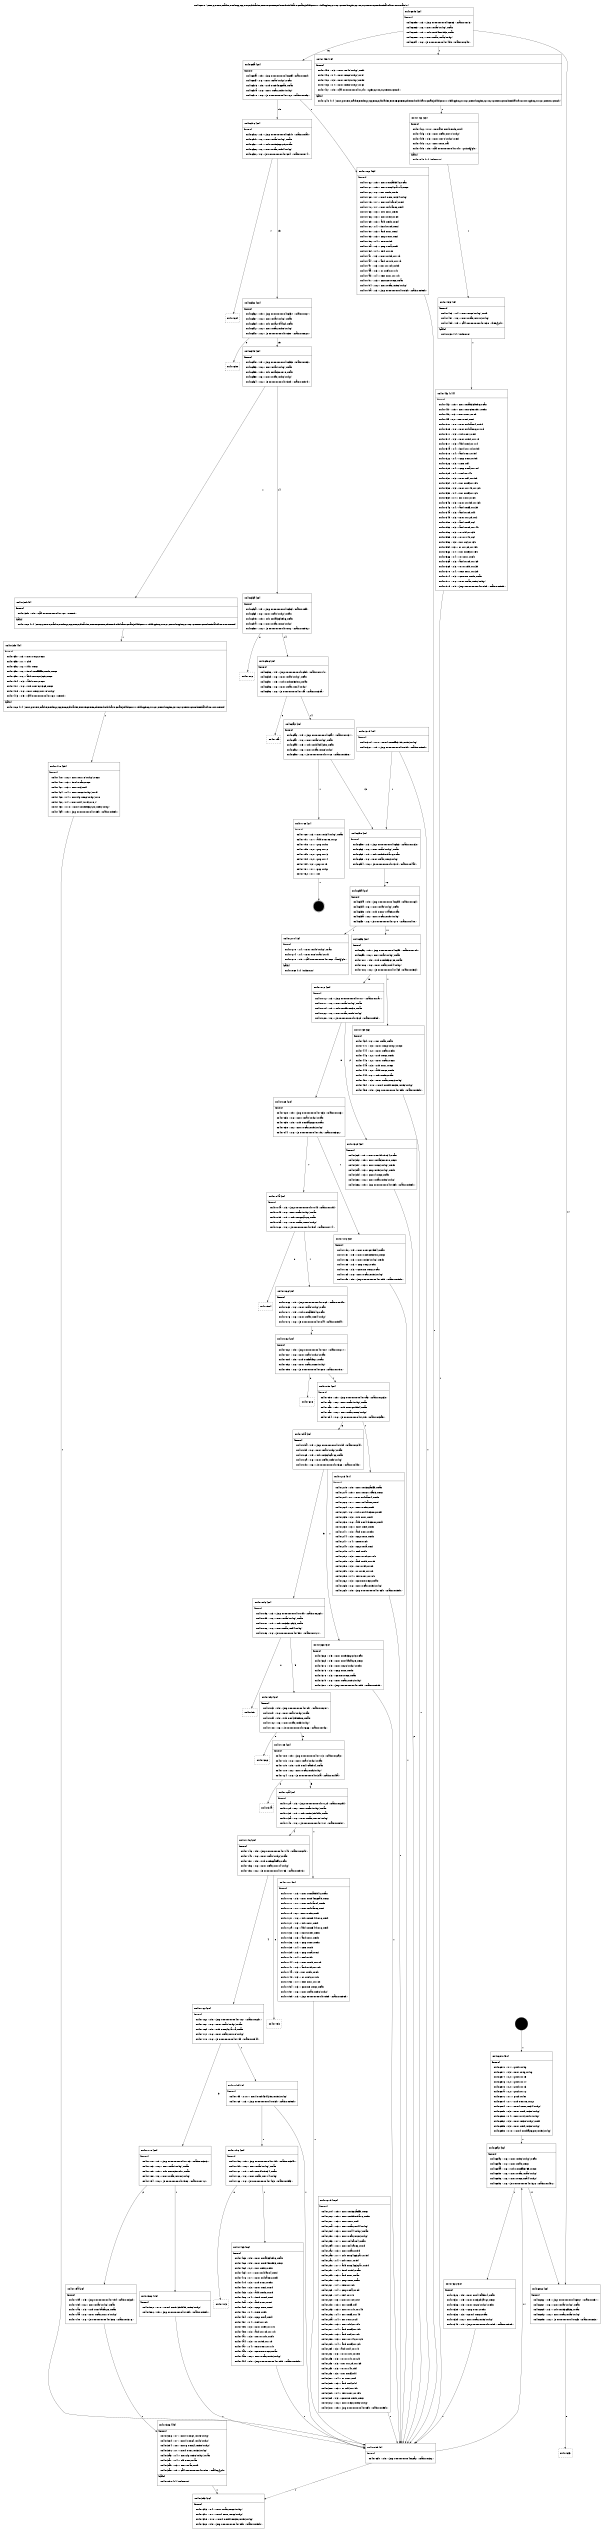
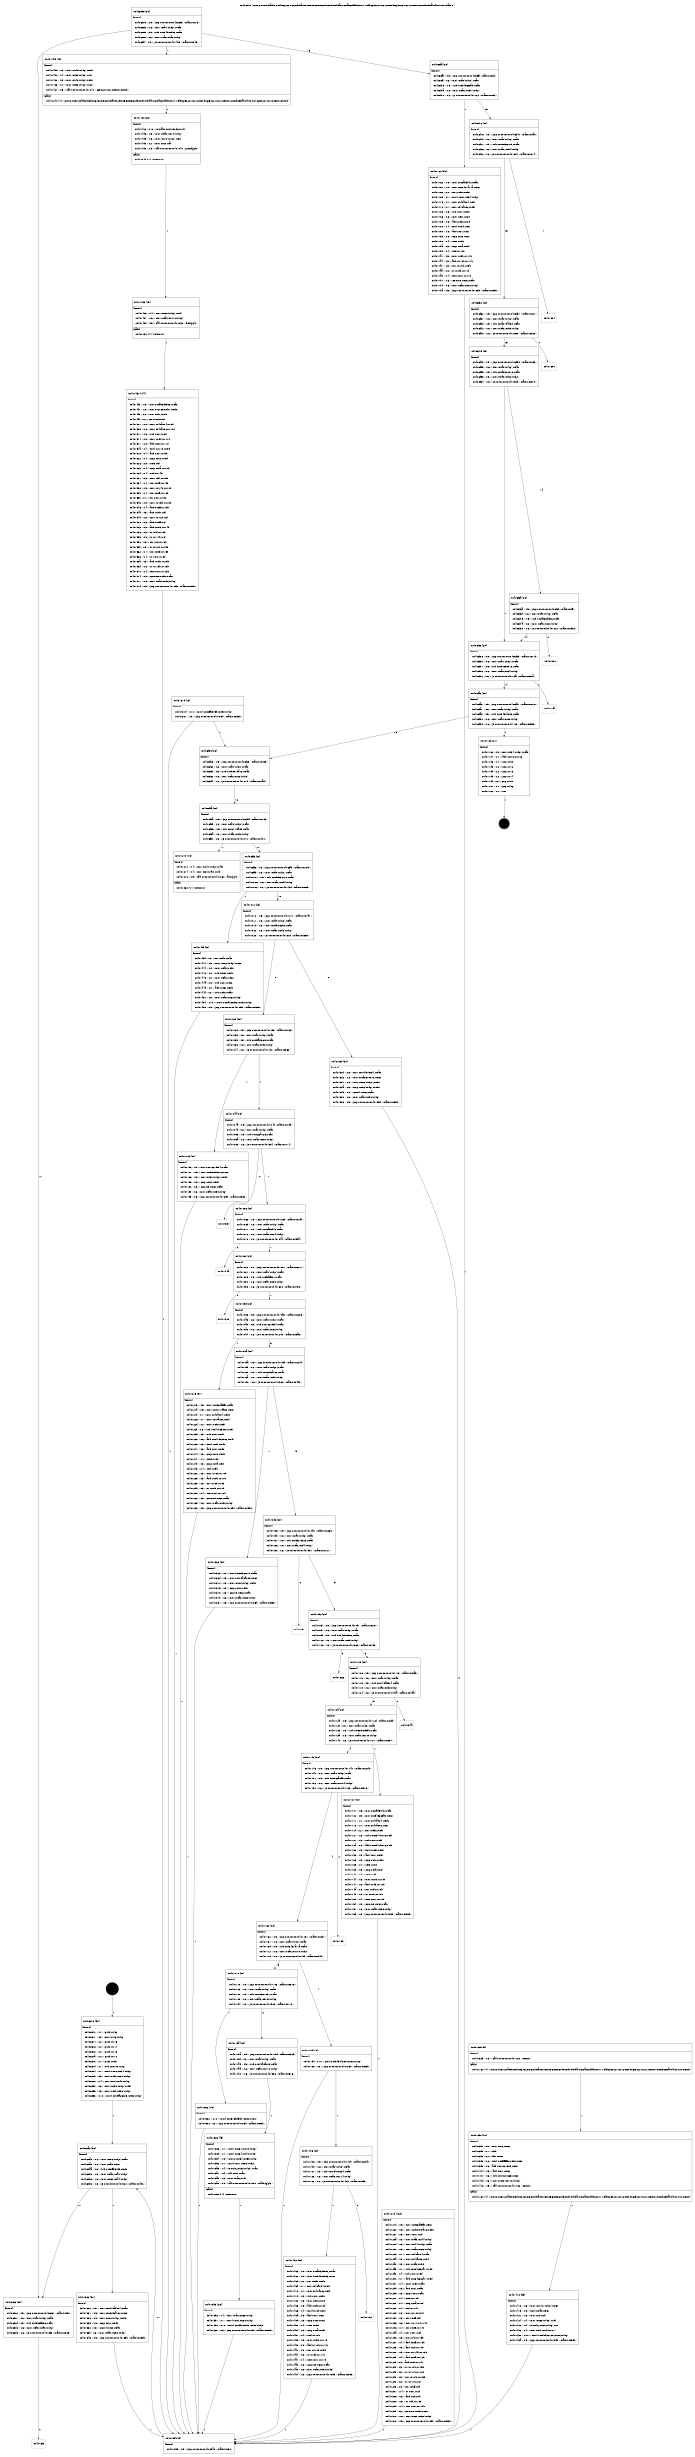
(201, 491) -> (504, 513)
none -> (223, 1272)
(319, 2481) -> (218, 2384)
